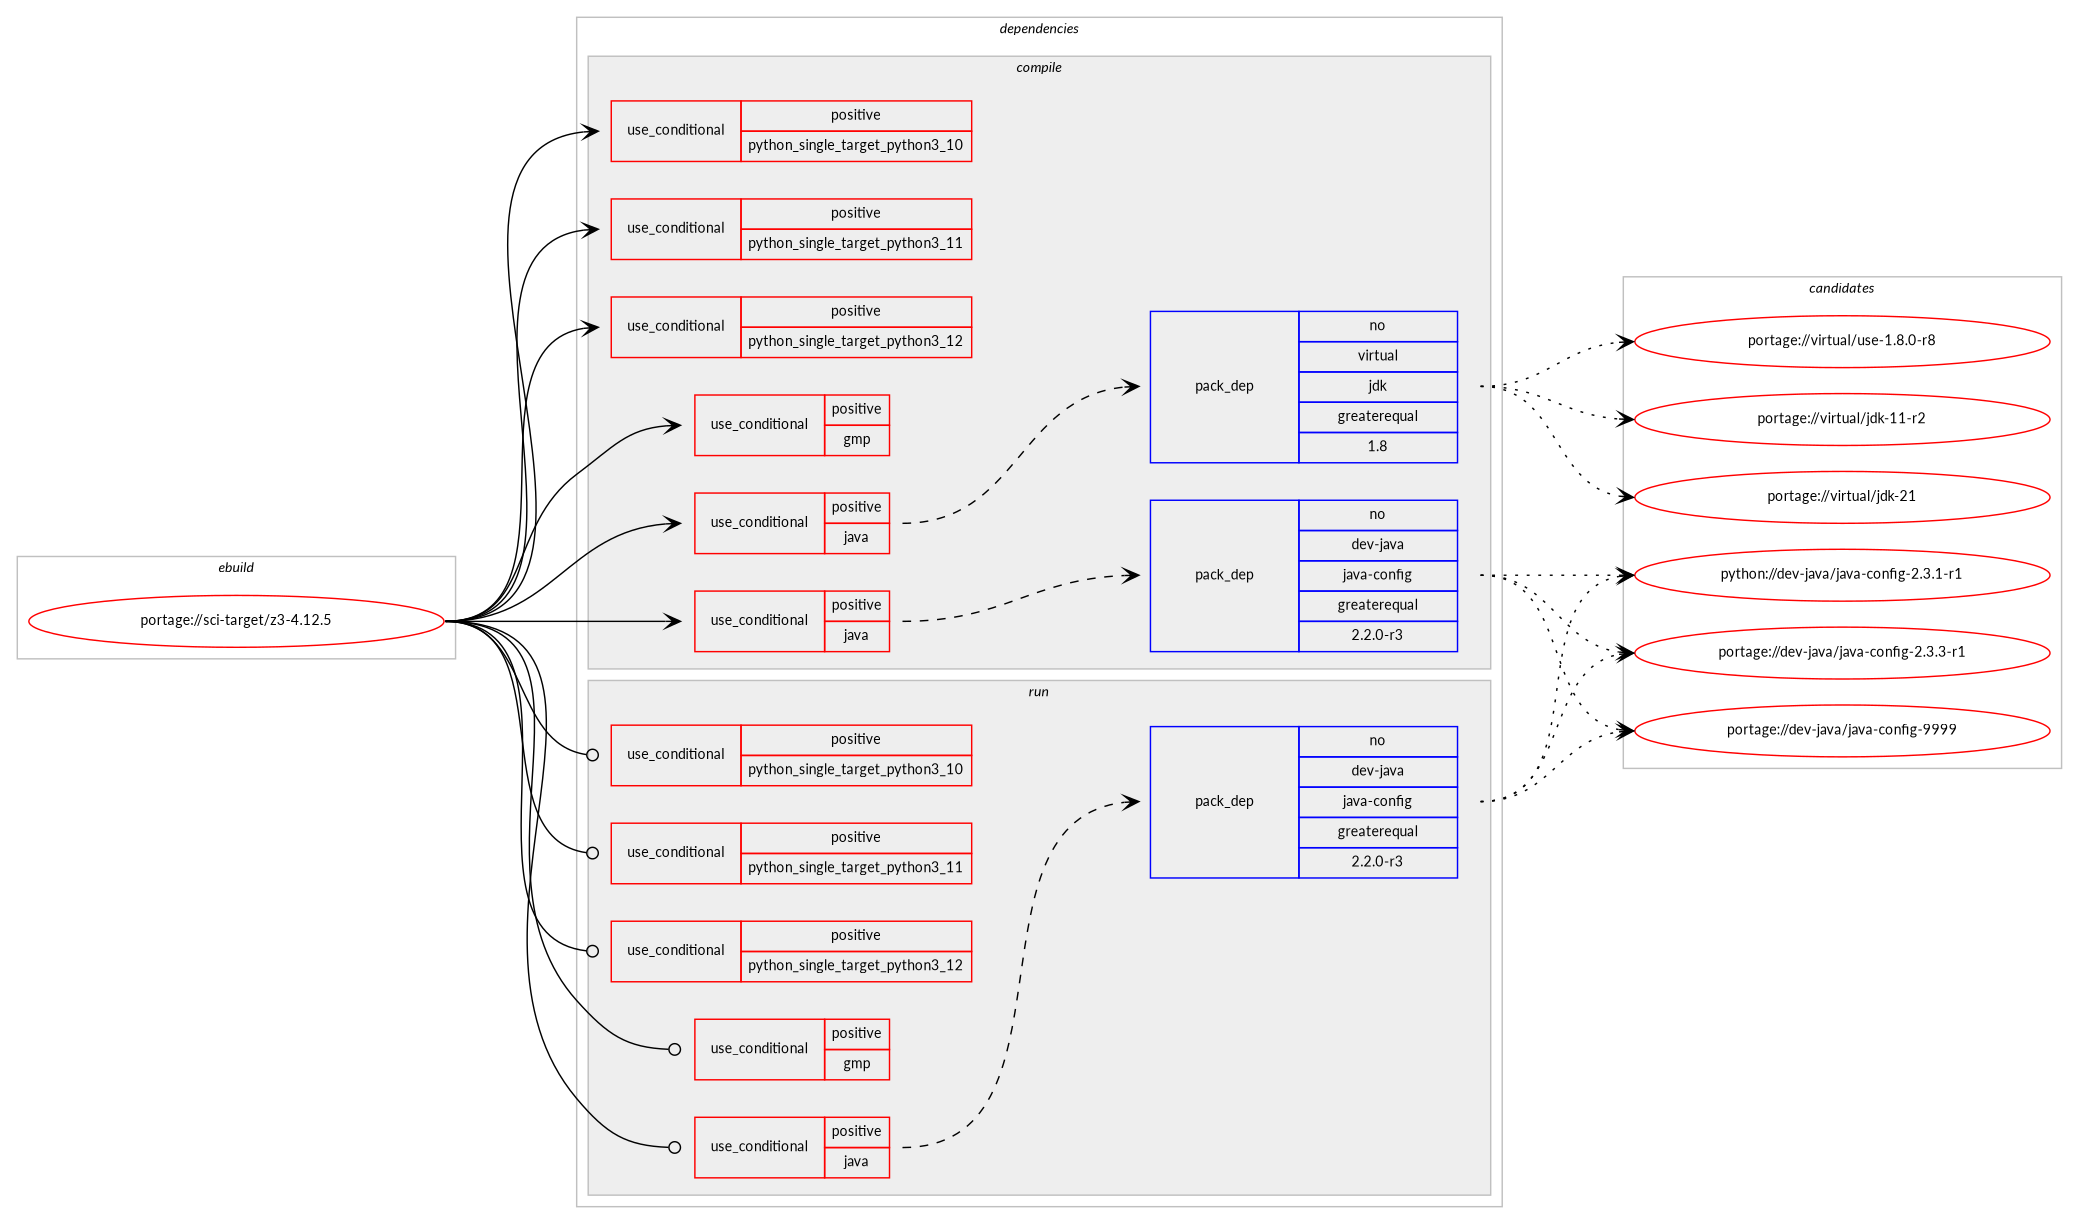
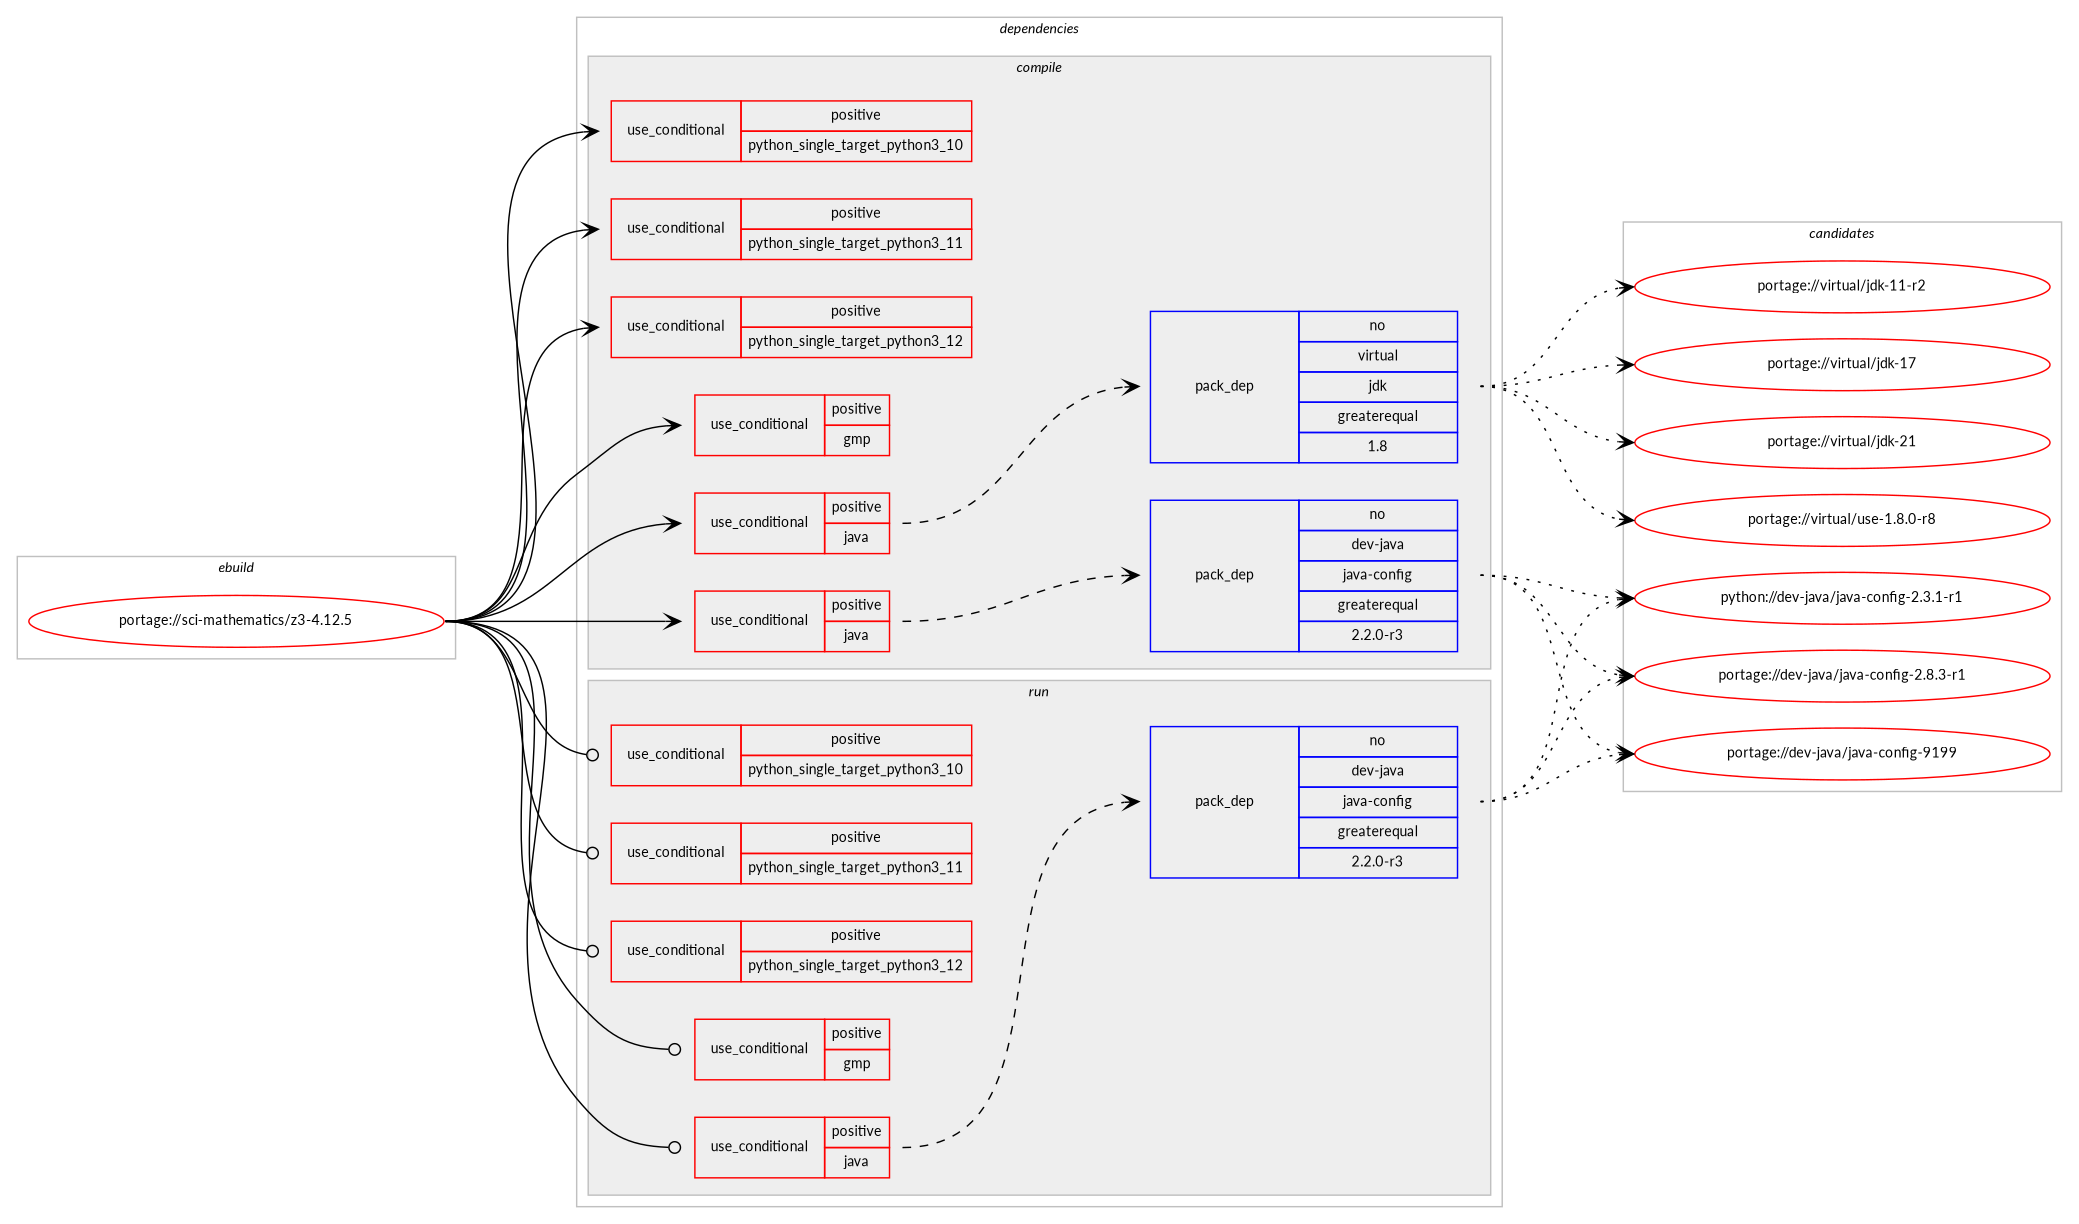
none -> (1842, 365)
(236, 621) -> (236, 621)
(1842, 653) -> (1842, 676)
(1842, 731) -> (1842, 754)
